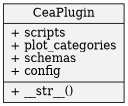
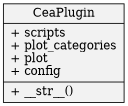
(44, 59) -> (29, 59)
